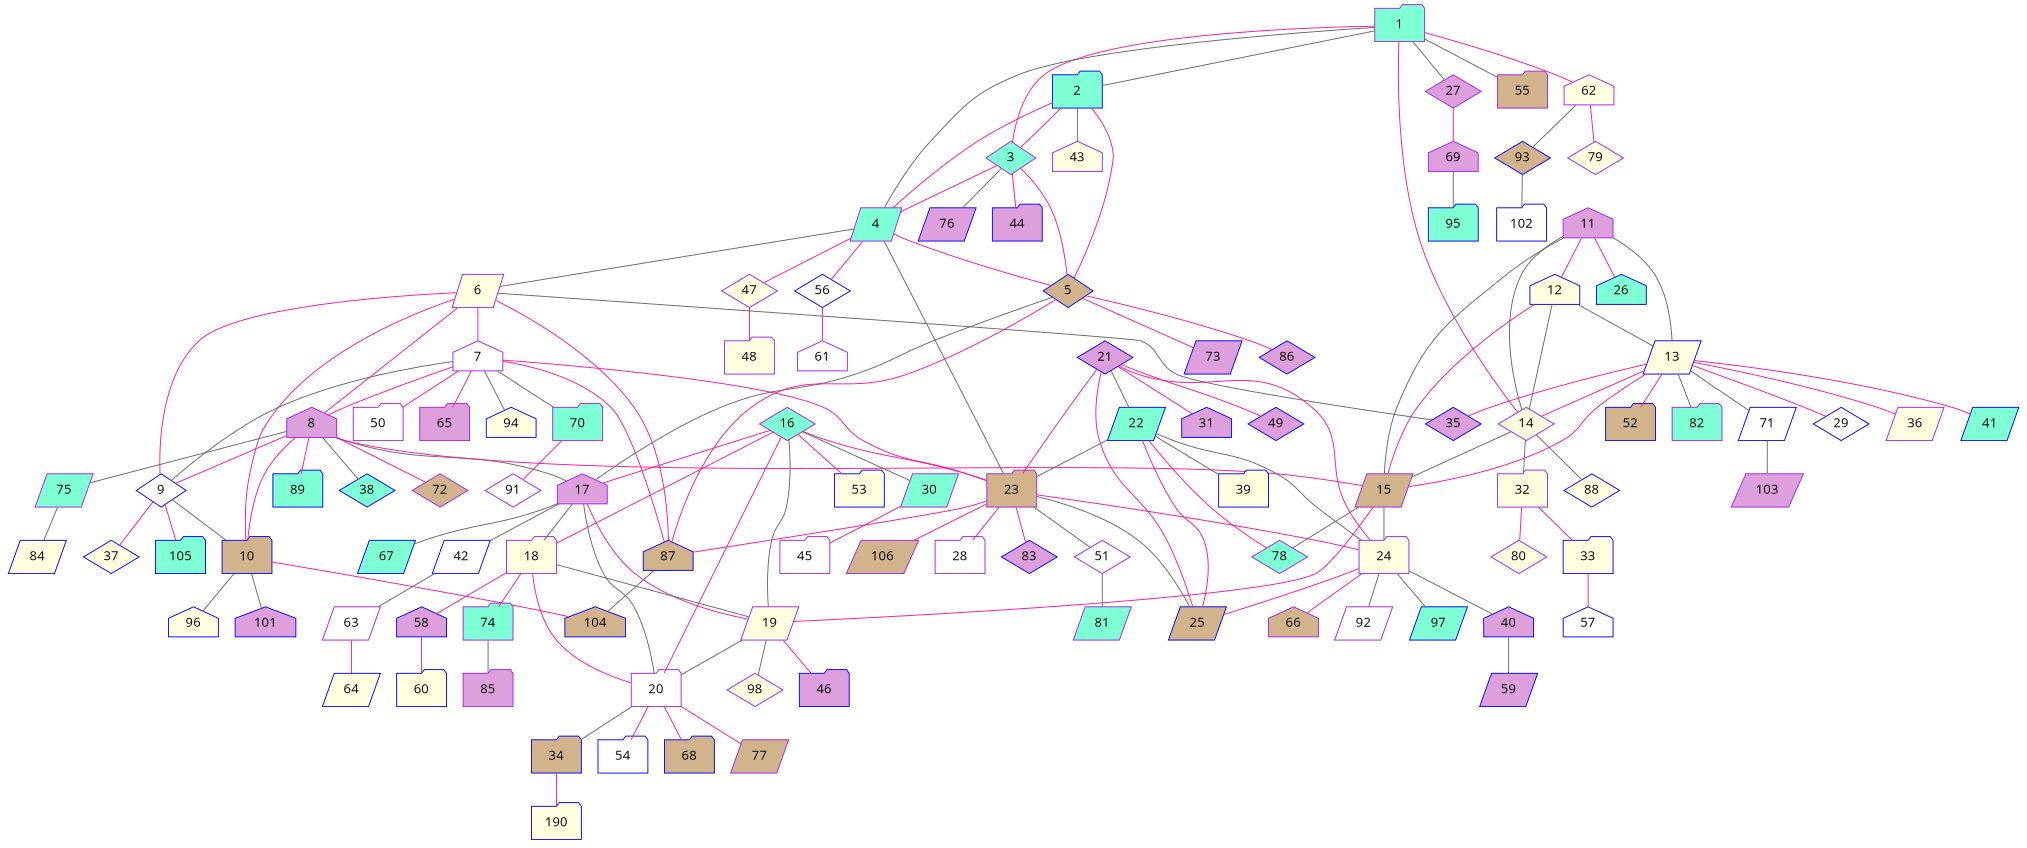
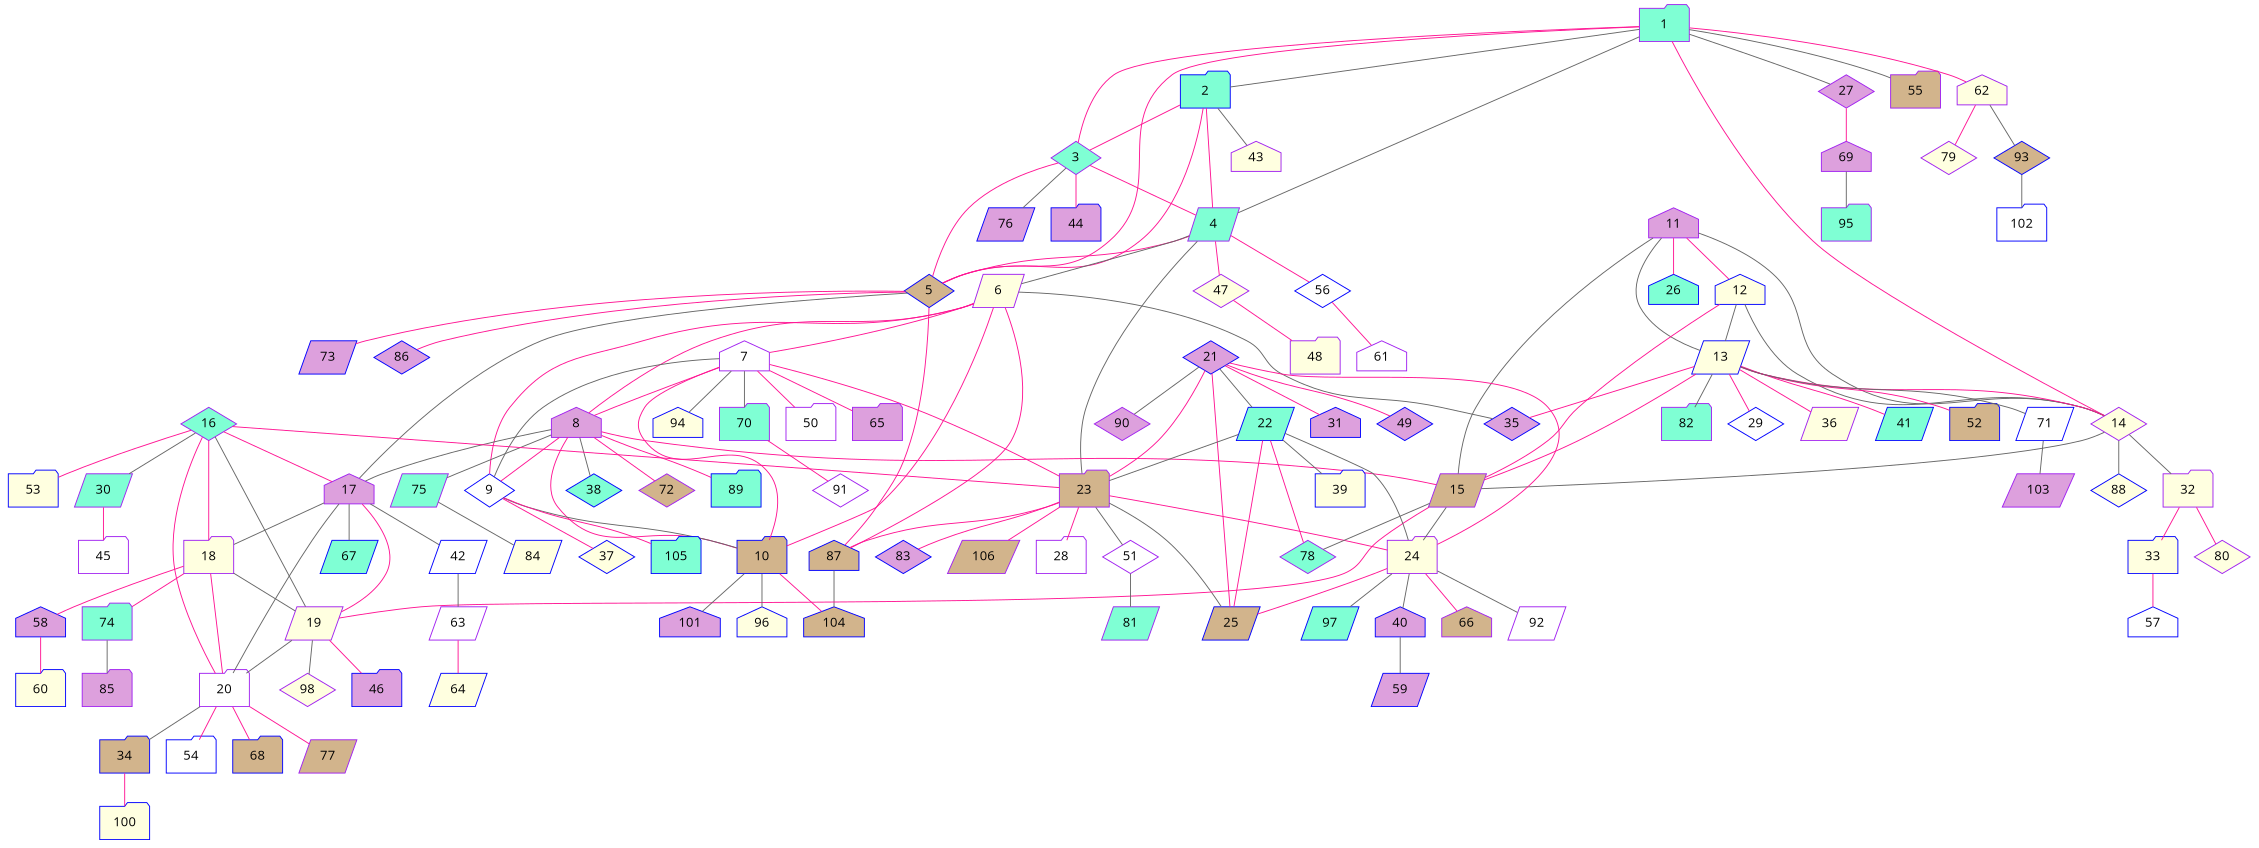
none -> (1225, 60)
(1453, 224) -> (1846, 224)
(619, 418) -> (721, 456)
none -> (1122, 424)
(556, 823) -> (125, 823)
